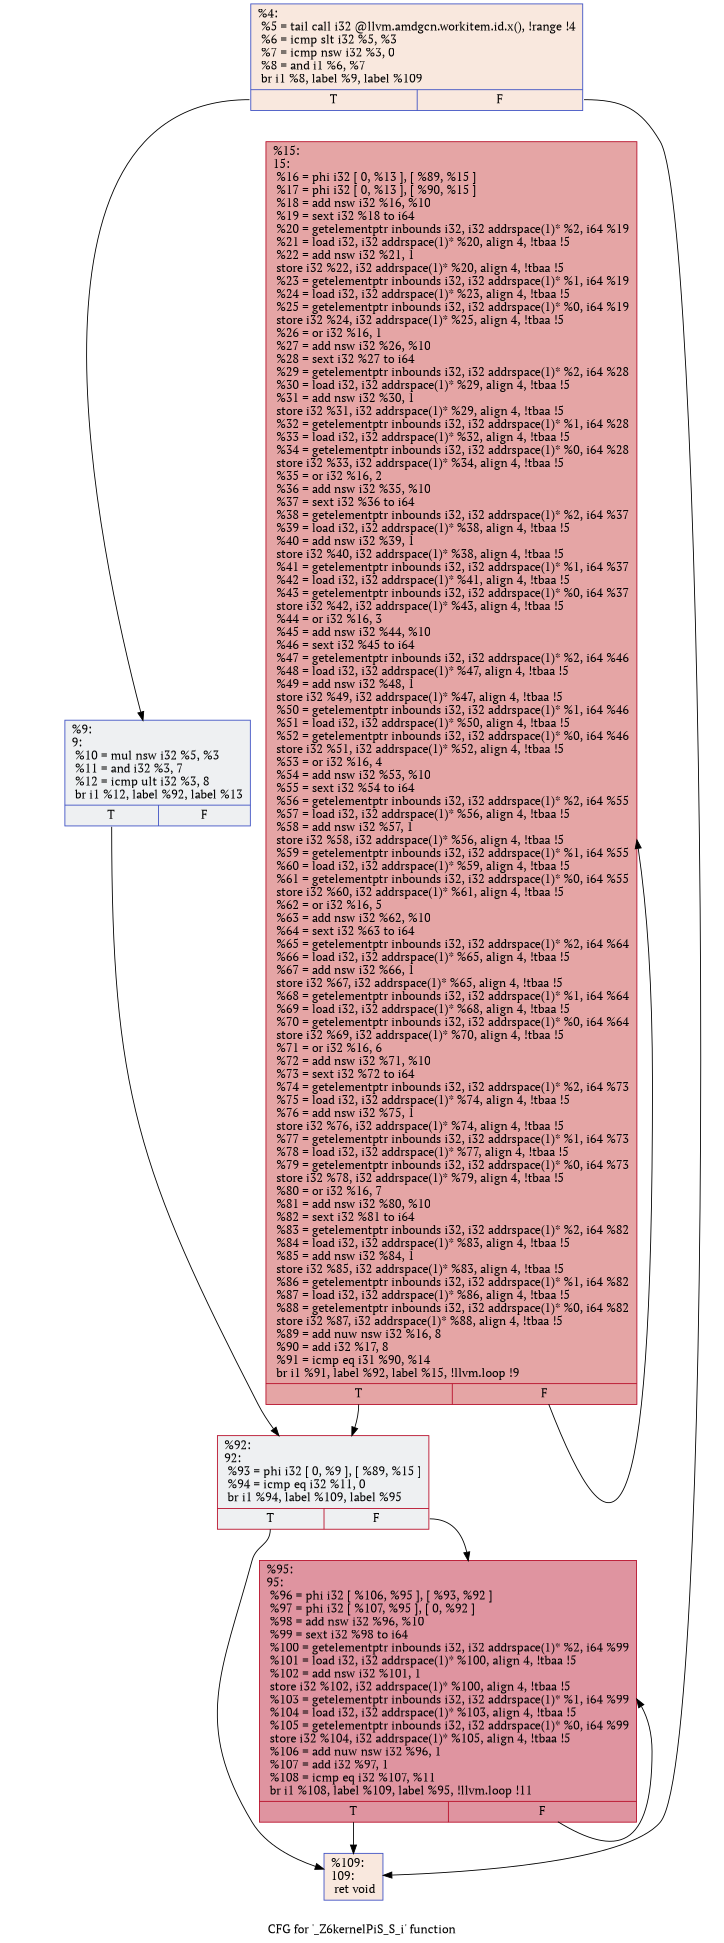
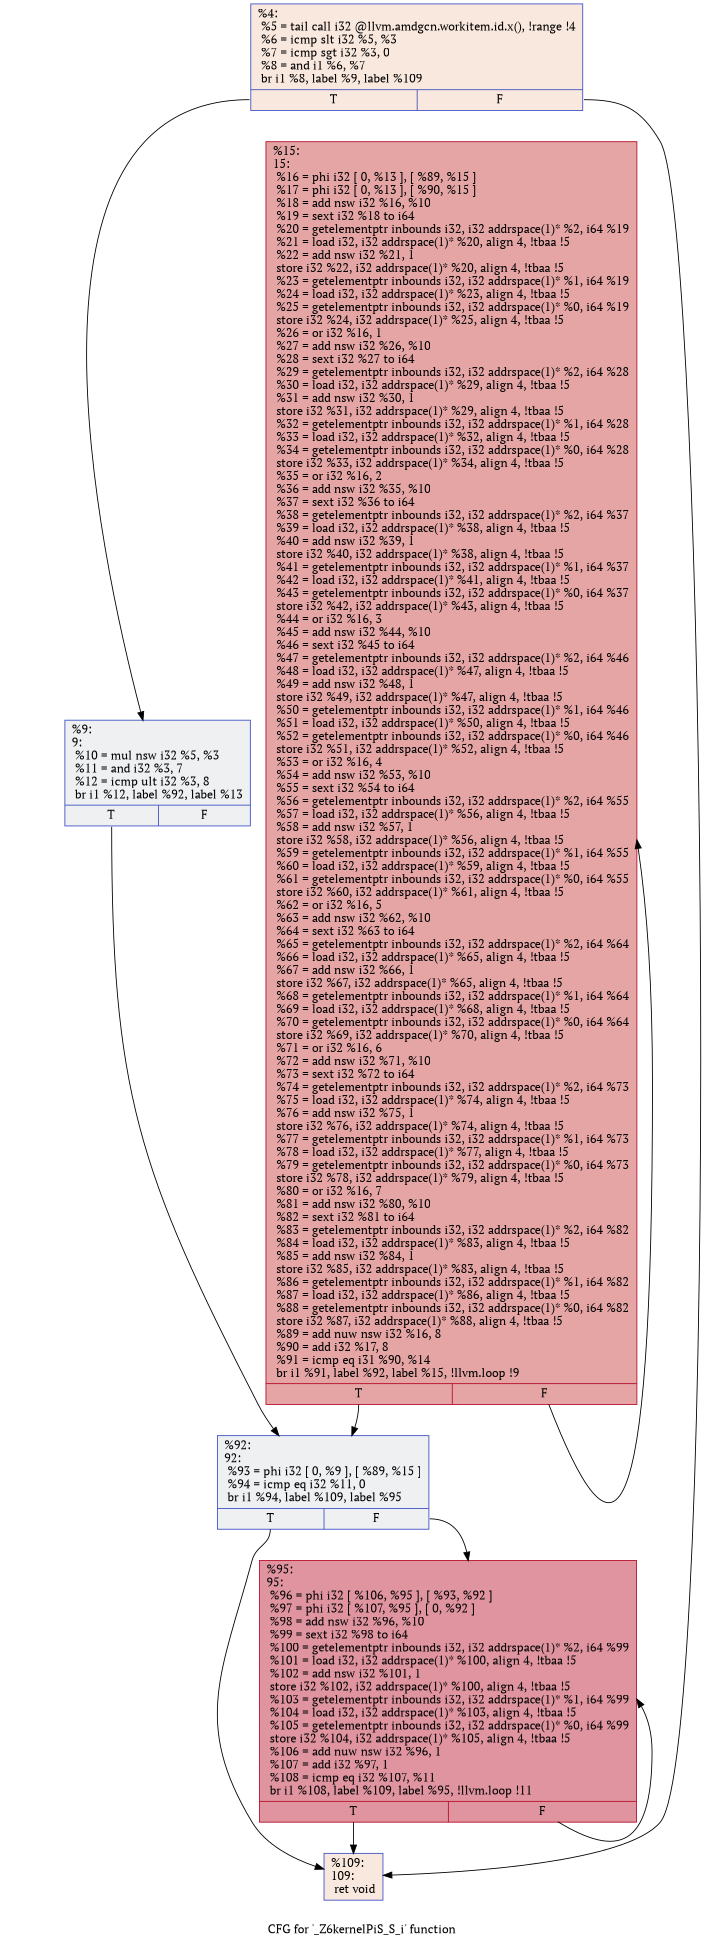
(327, 53) -> (324, 53)
(323, 1482) -> (323, 1482)
